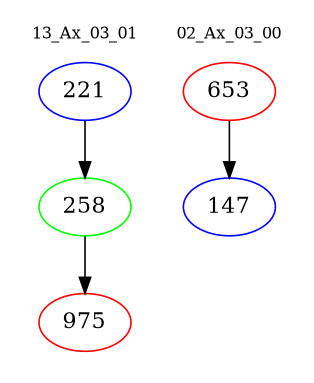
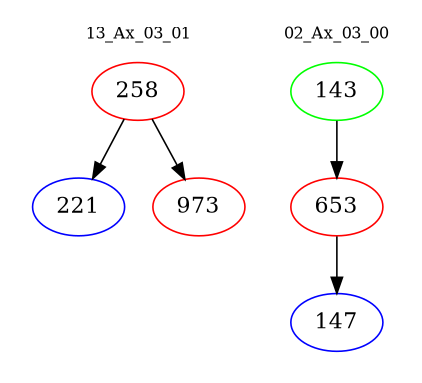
none -> (337, 91)
(85, 141) -> (112, 142)
(85, 207) -> (138, 91)
(85, 322) -> (199, 207)
